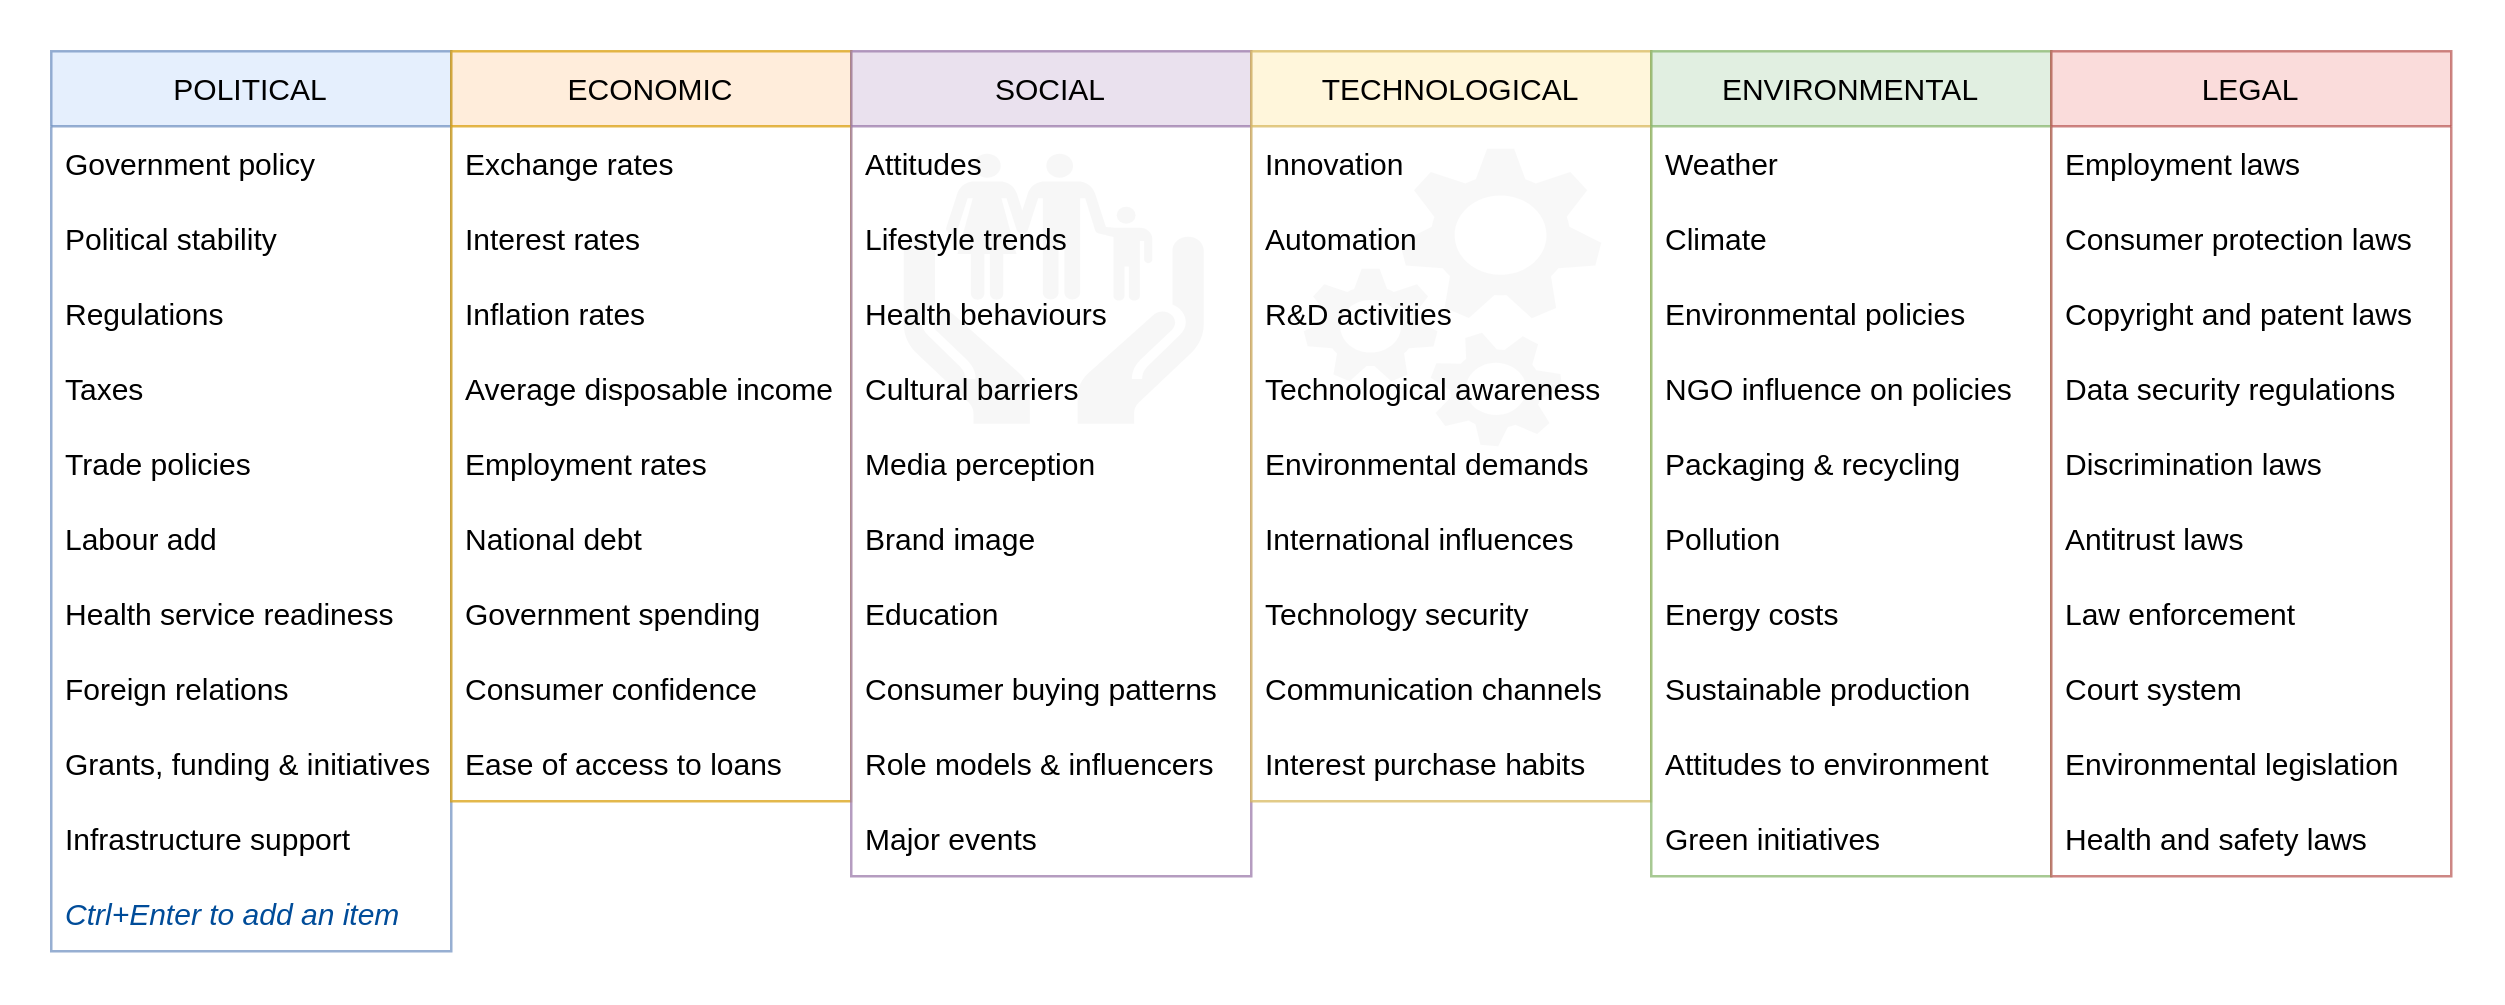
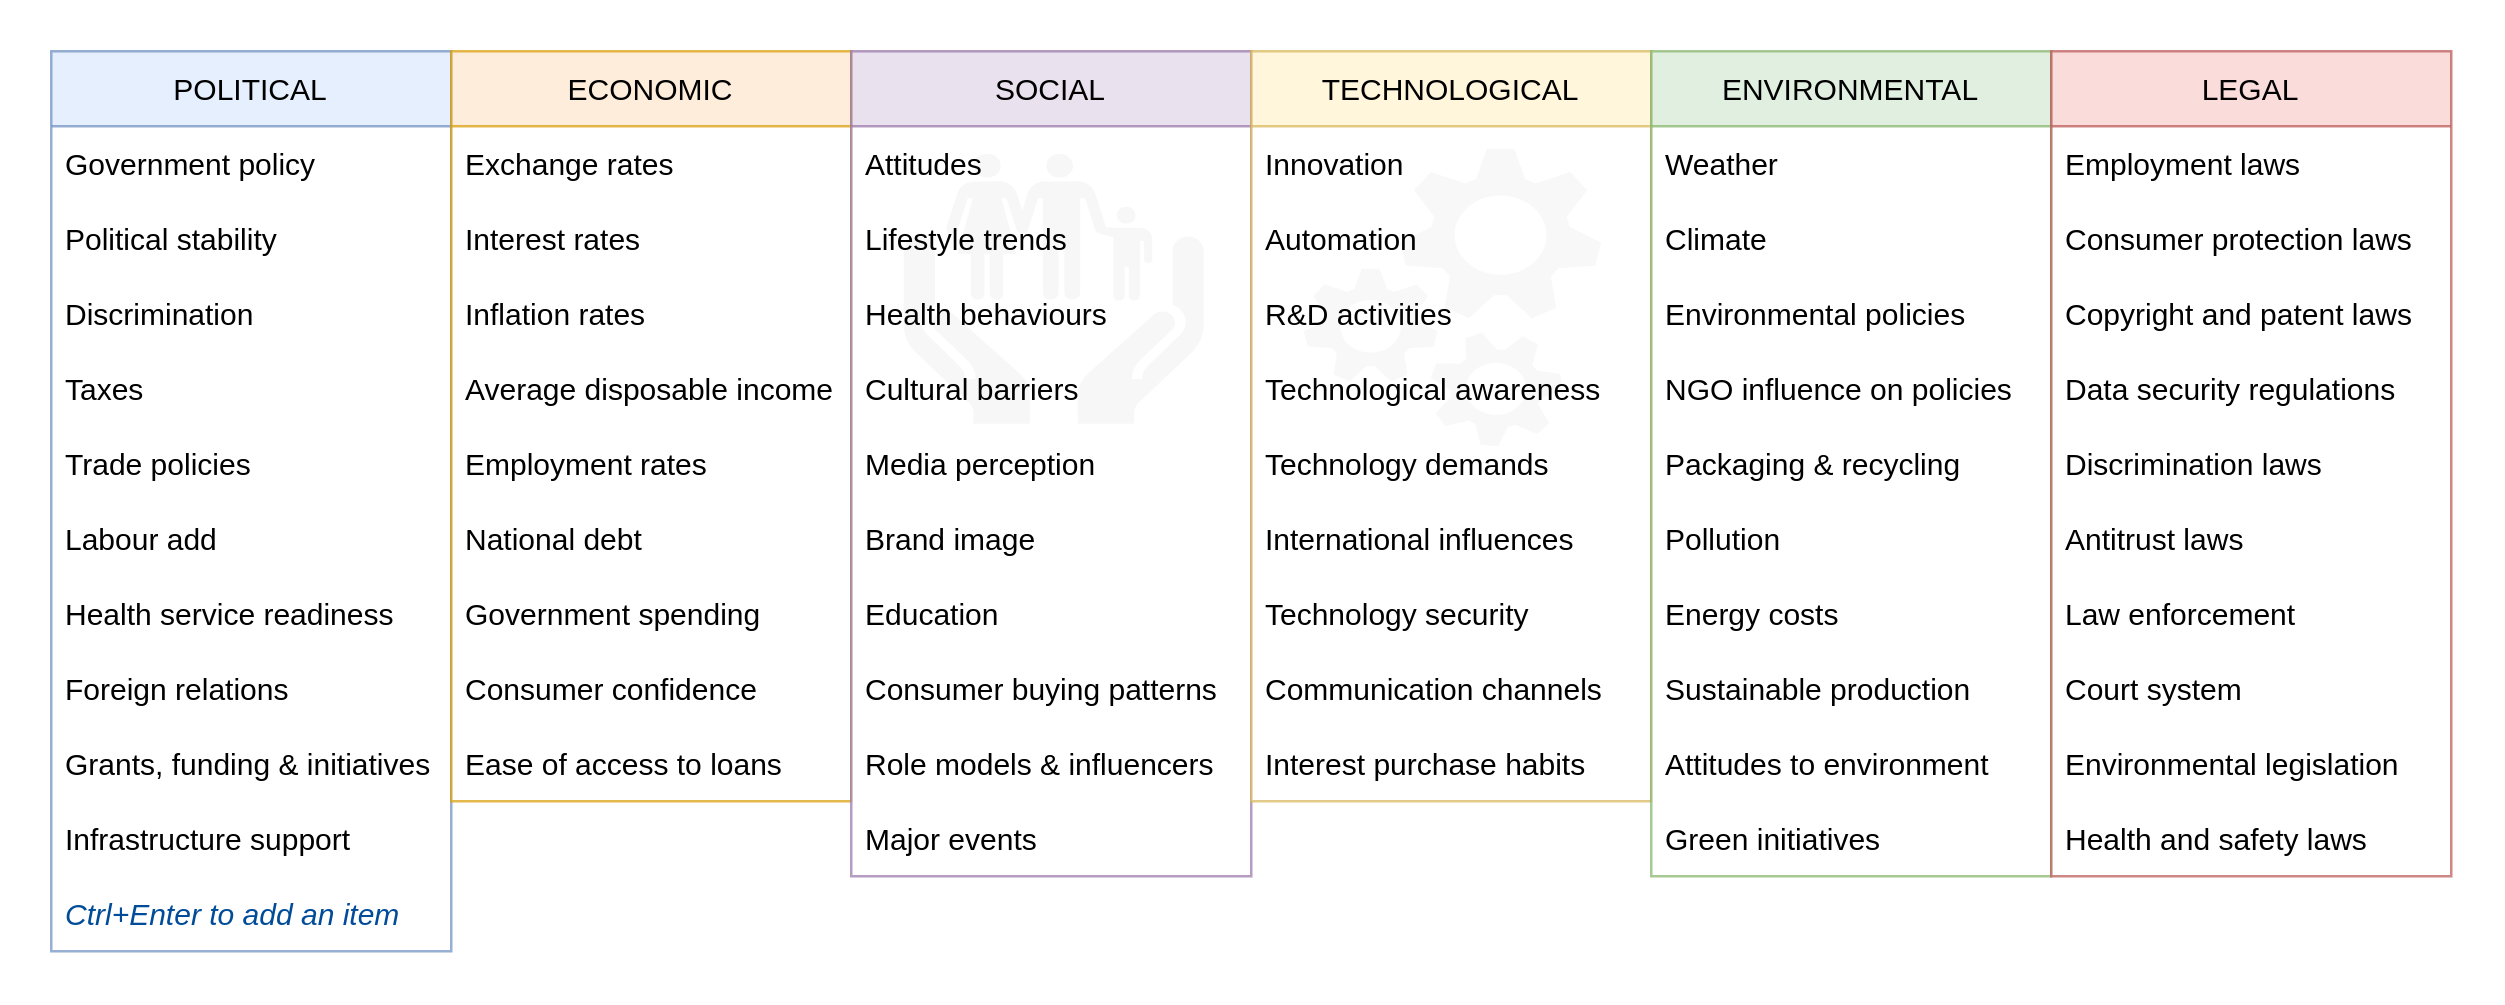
(150, 315) -> (167, 315)
(1430, 465) -> (1408, 465)
